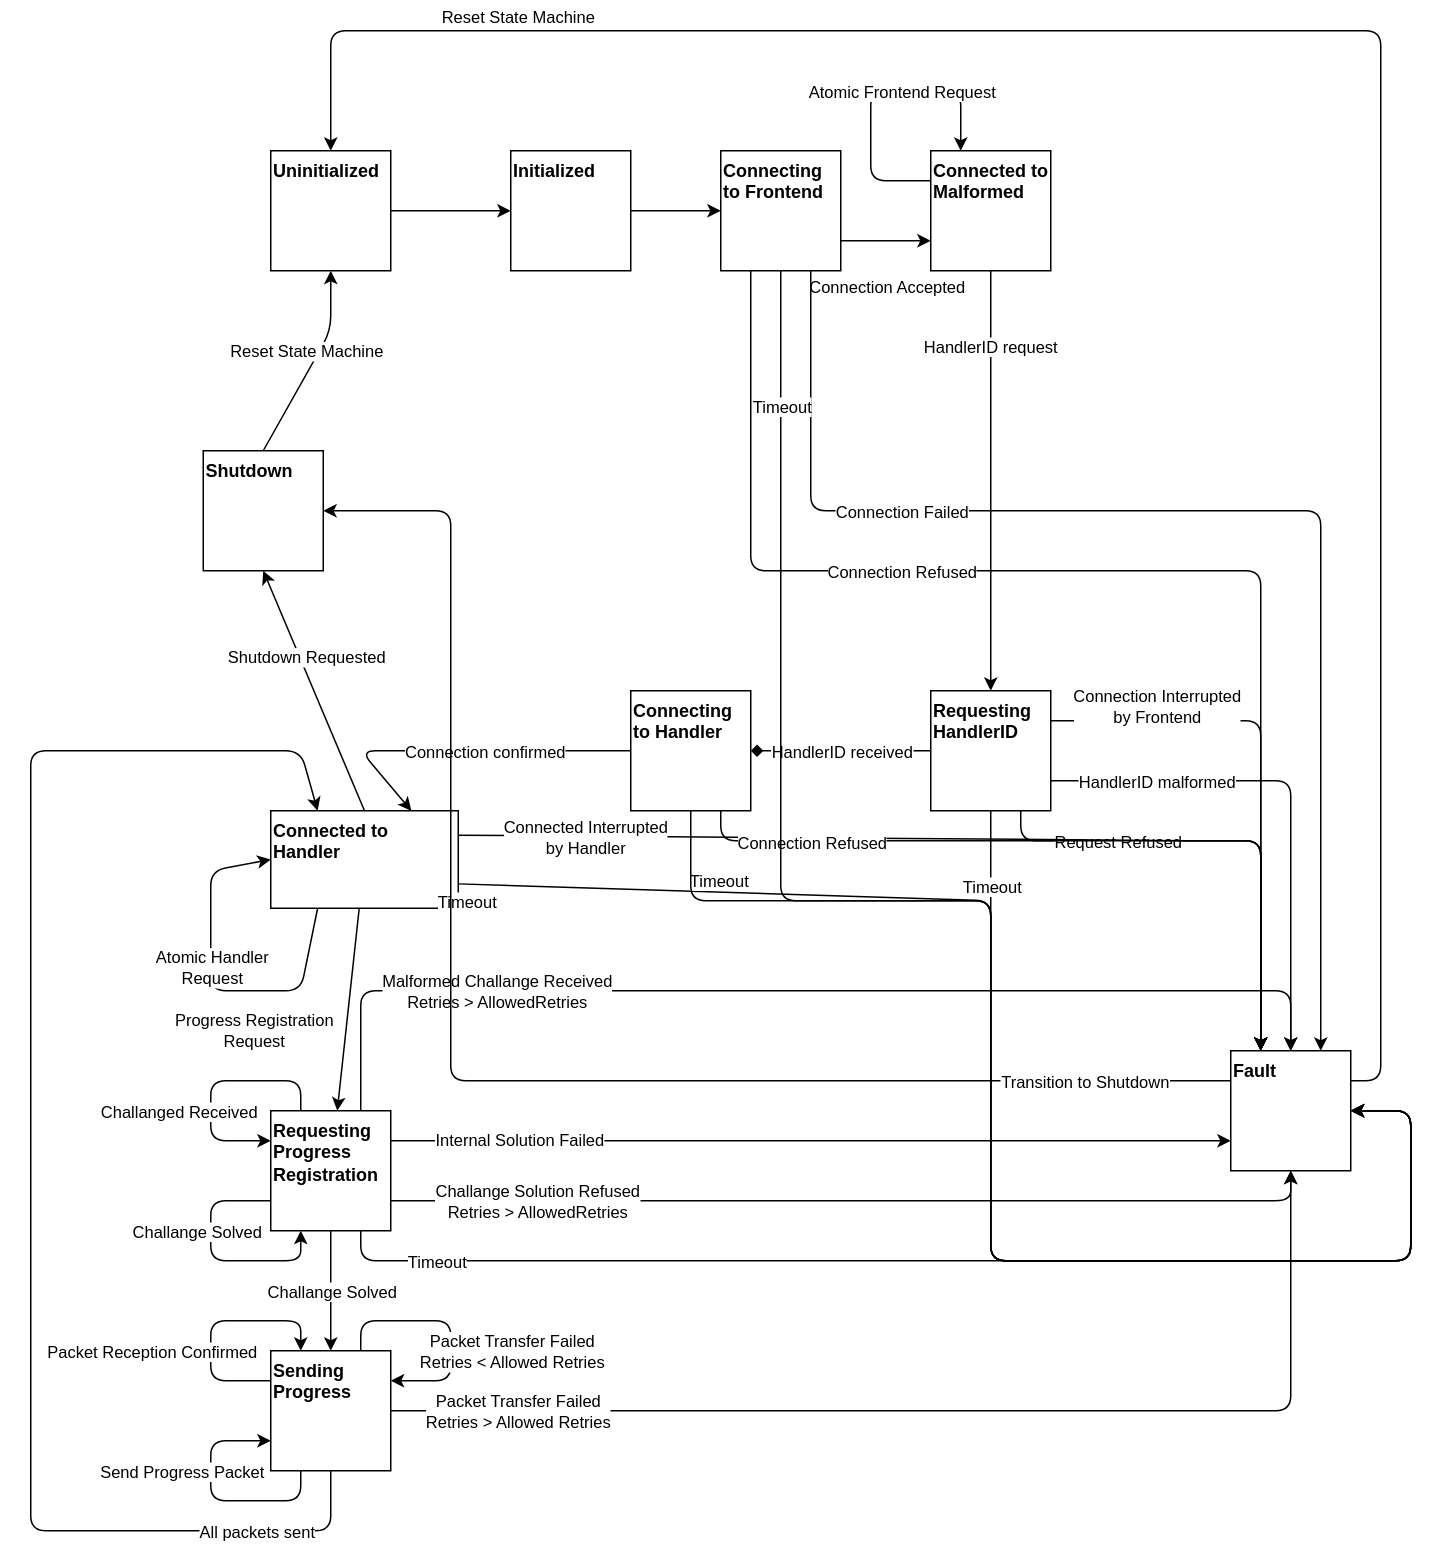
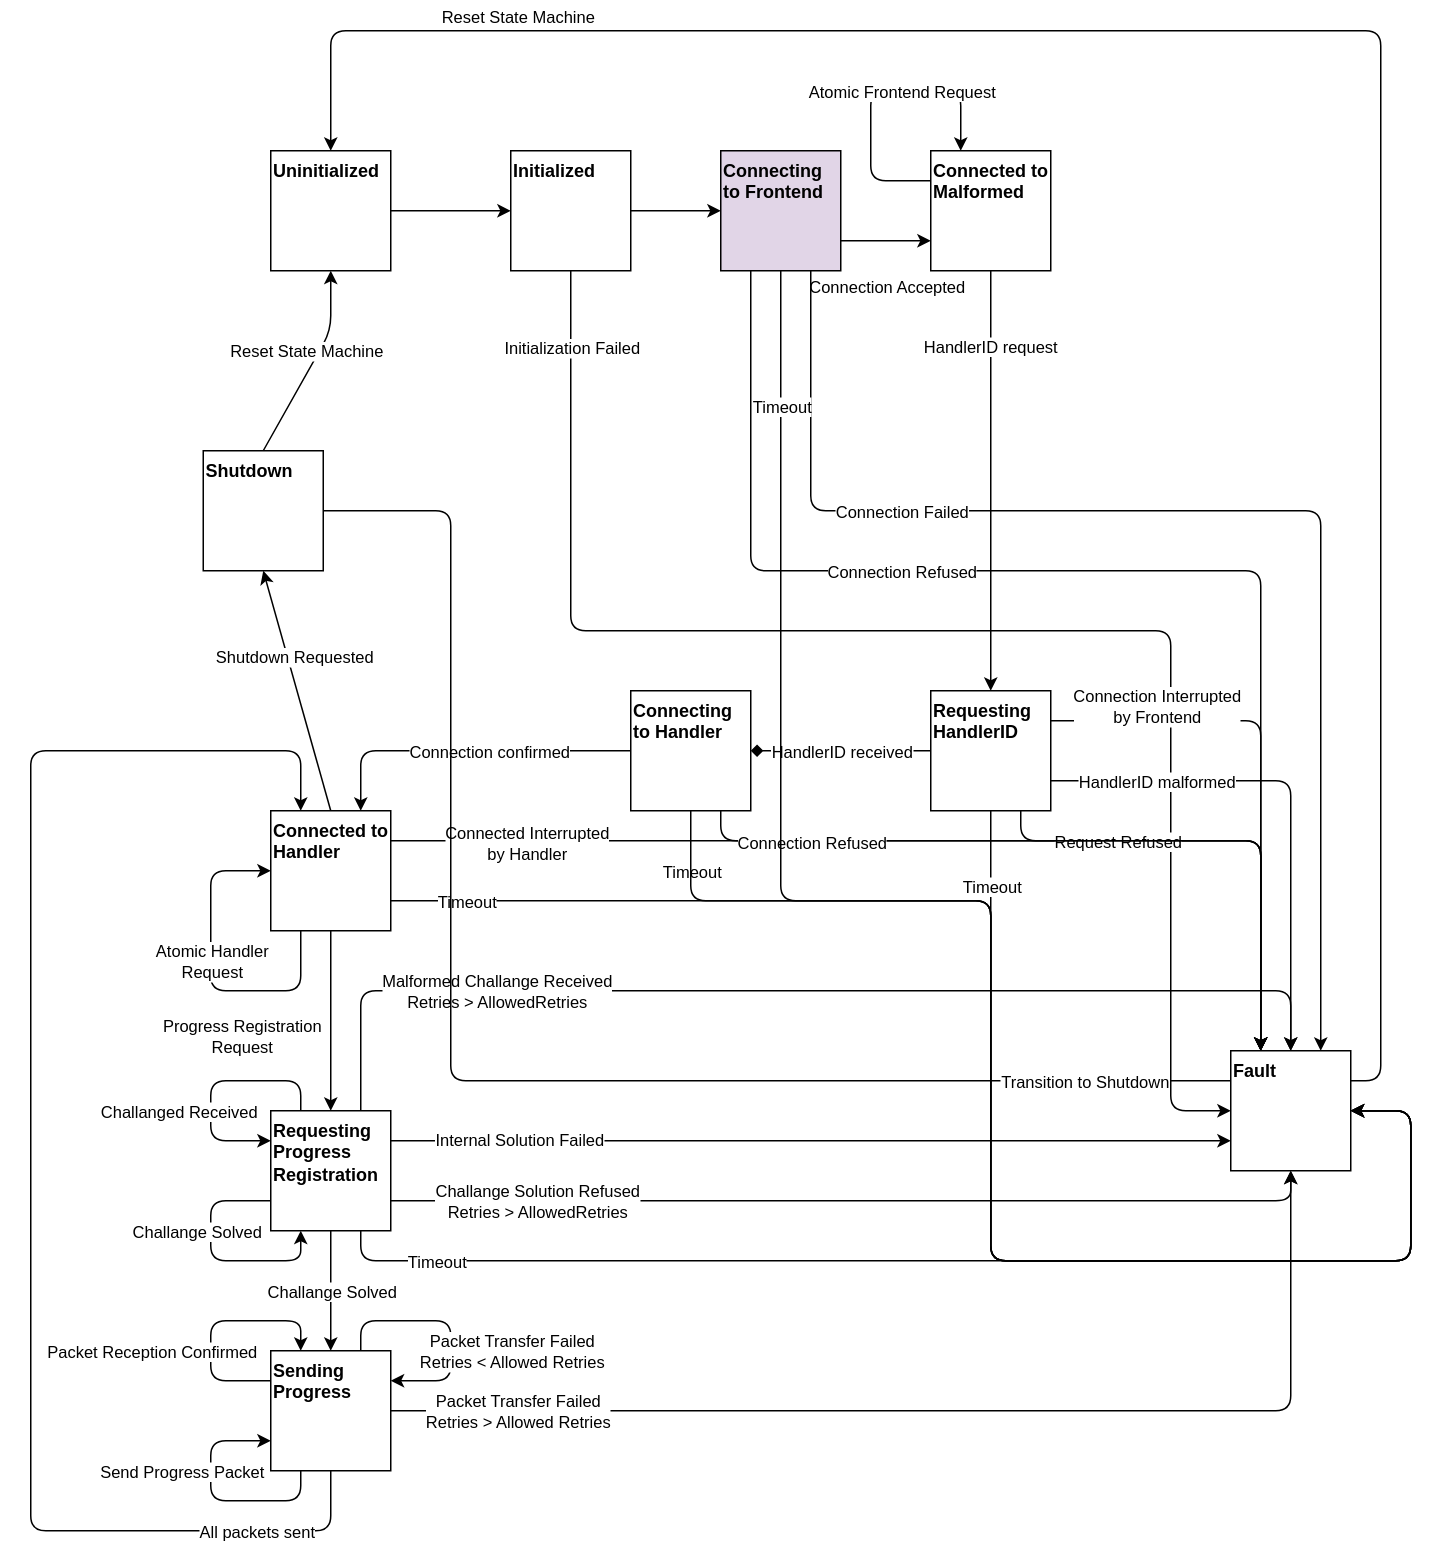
(781, 211) -> (781, 211)
(335, 511) -> (330, 511)
none -> (719, 631)
(365, 860) -> (331, 871)
